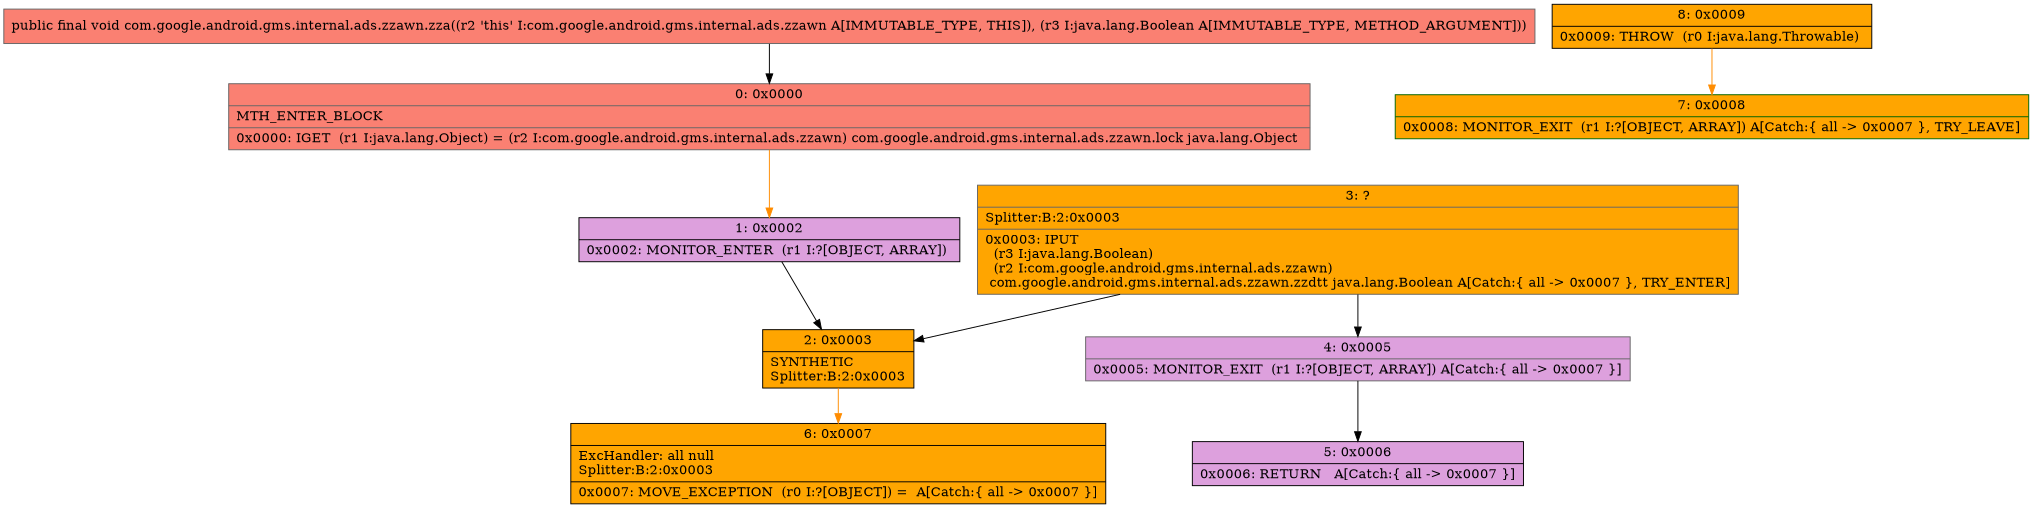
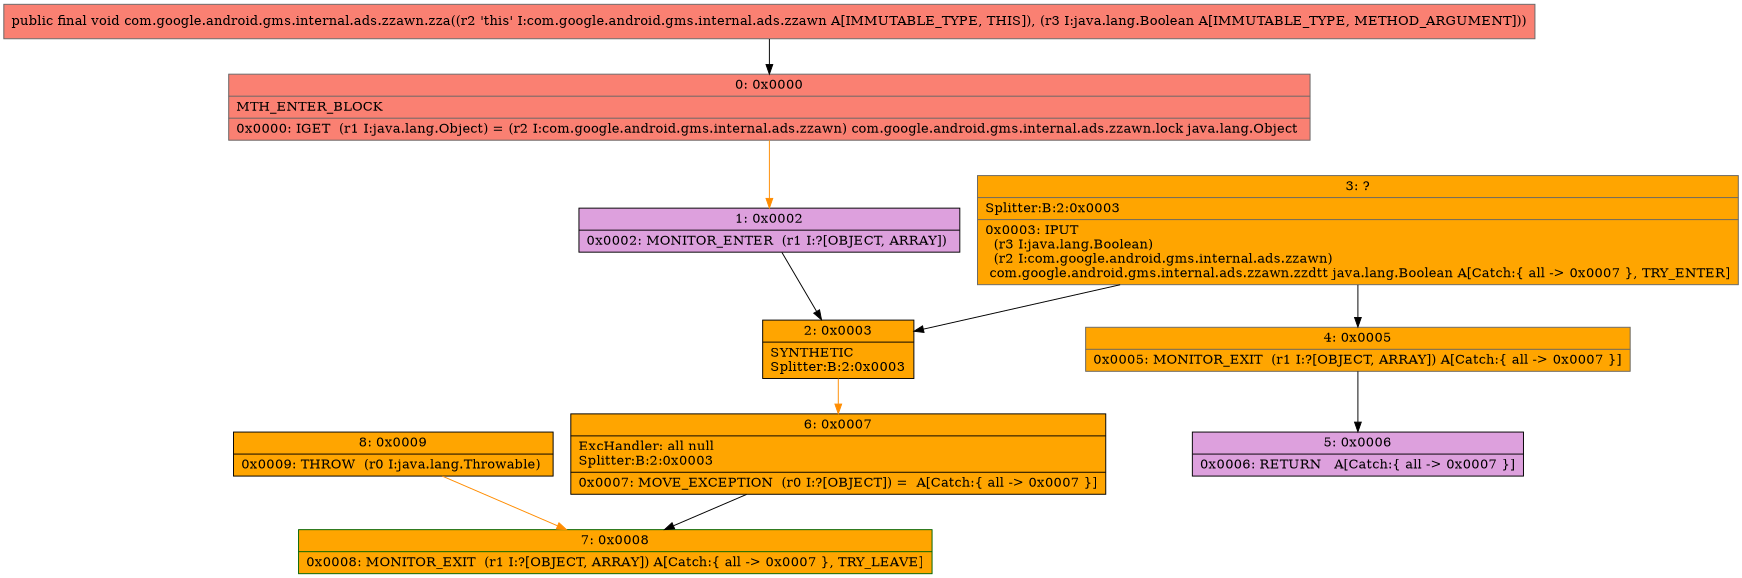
(1358, 359) -> (1358, 349)
none -> (710, 510)
